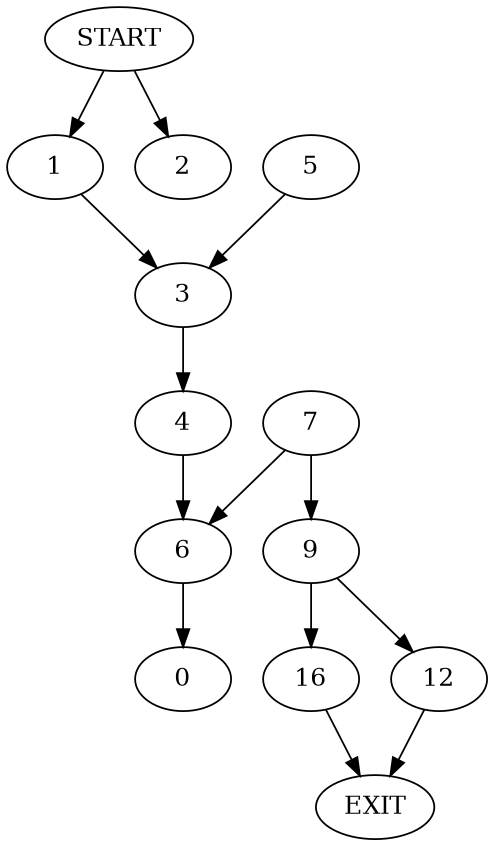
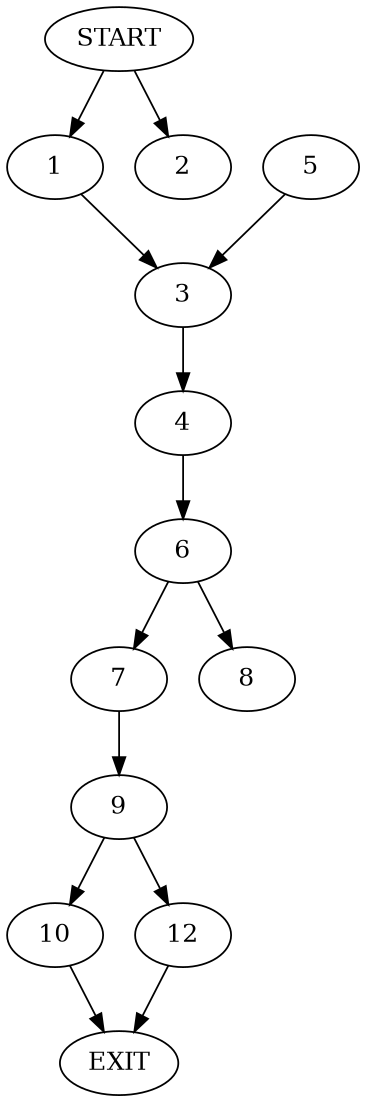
(254, 481) -> (155, 607)
(183, 679) -> (247, 679)
(311, 679) -> (55, 935)
